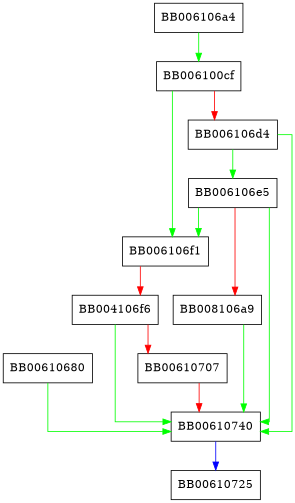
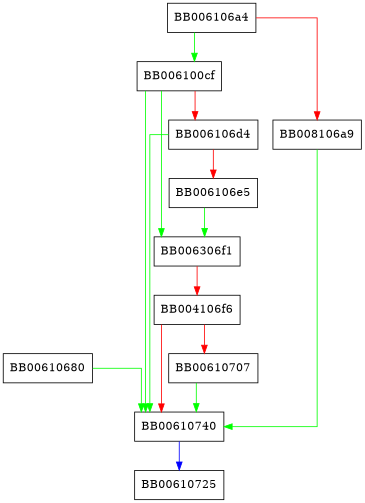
(233, 160) -> (213, 160)
(235, 247) -> (317, 34)
(165, 251) -> (197, 251)
(269, 315) -> (146, 247)
(199, 393) -> (196, 393)
(115, 397) -> (161, 364)
